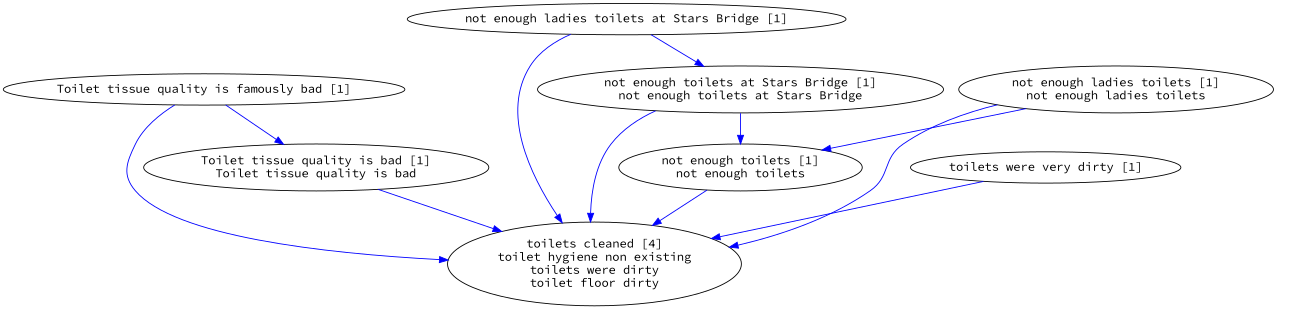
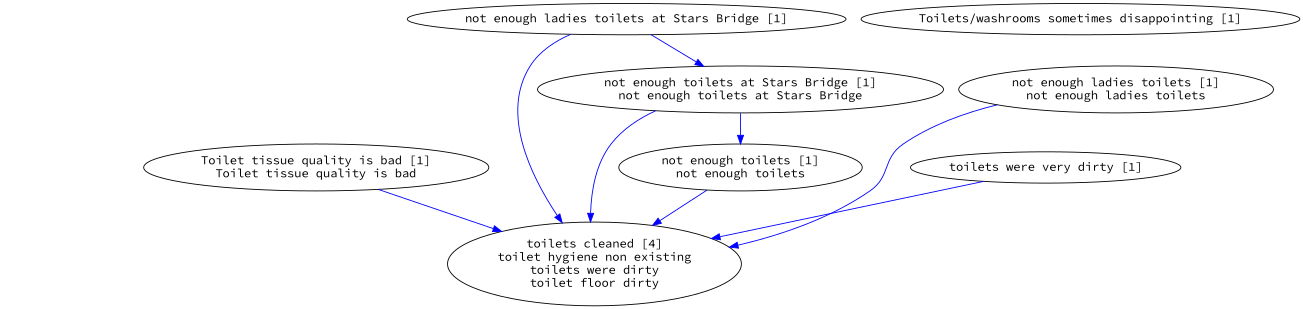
none -> (1080, 19)
(204, 89) -> none
(909, 132) -> none
